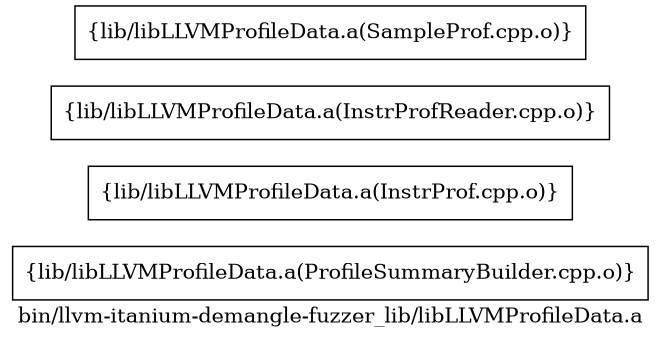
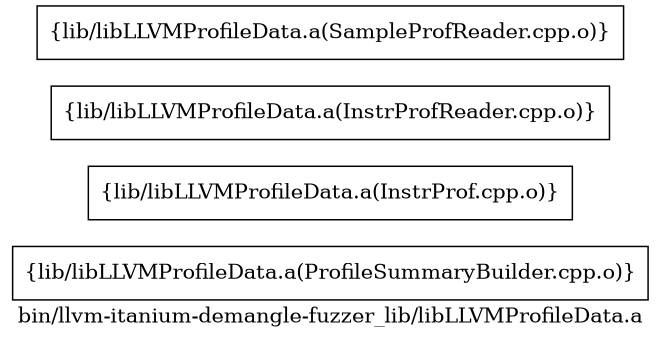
none -> (330, 33)
(330, 33) -> none
